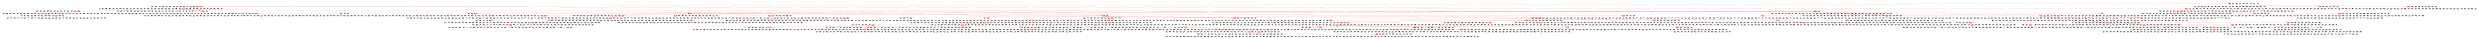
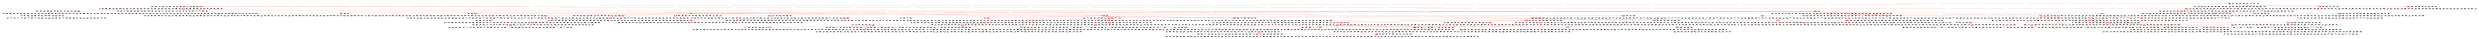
none -> (717, 16)
